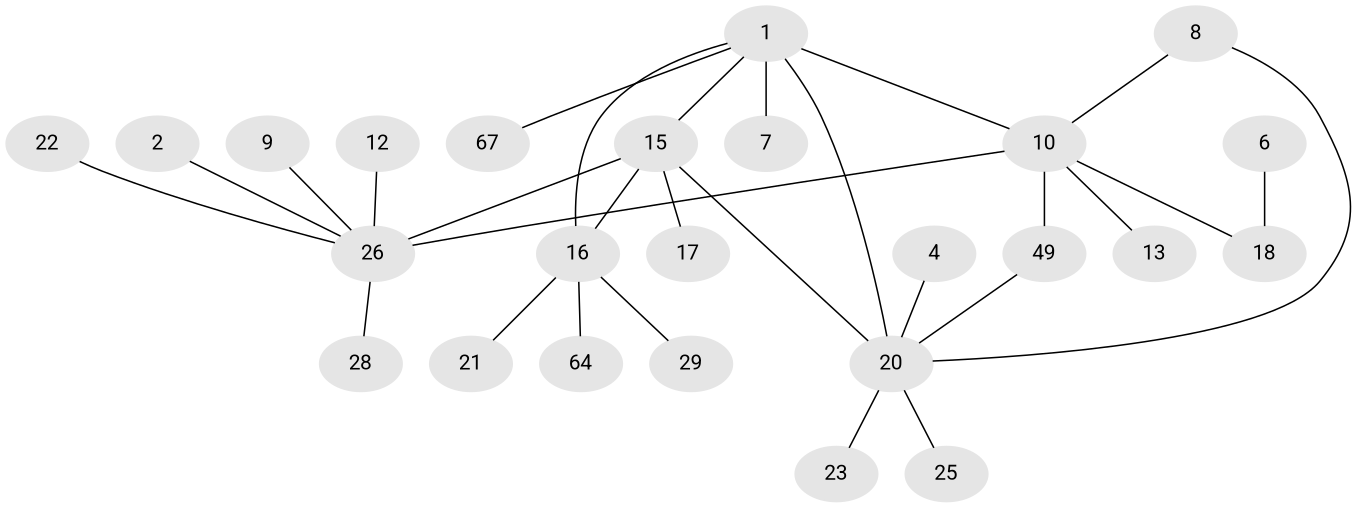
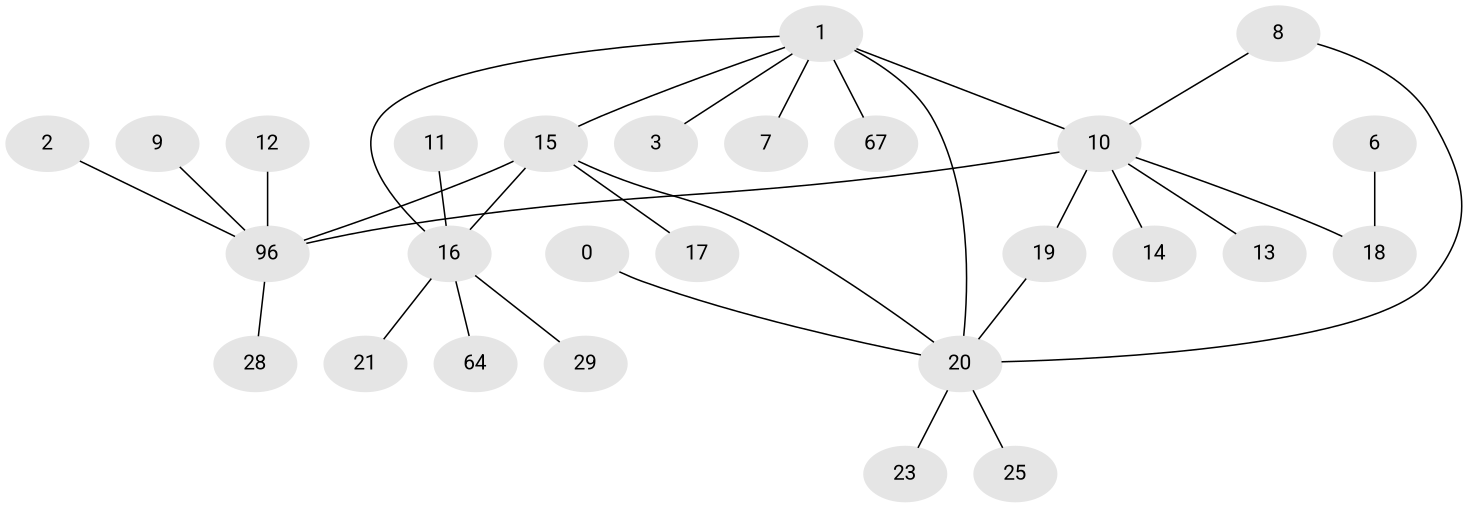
(47, 144) -> none
none -> (436, 144)
none -> (656, 144)
(373, 254) -> (268, 254)
(934, 254) -> (587, 254)
(1044, 254) -> (1044, 254)
none -> (1155, 254)
